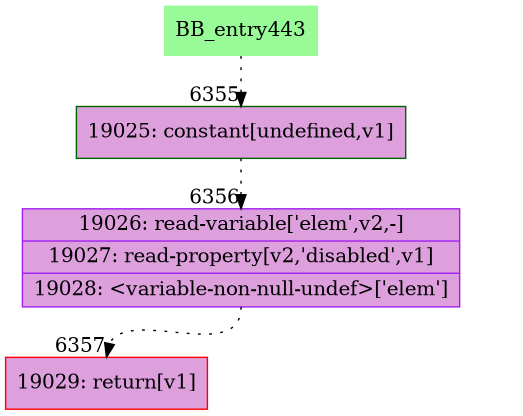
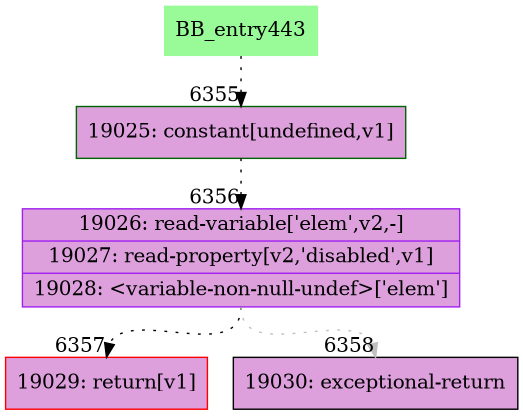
none -> (376, 383)
